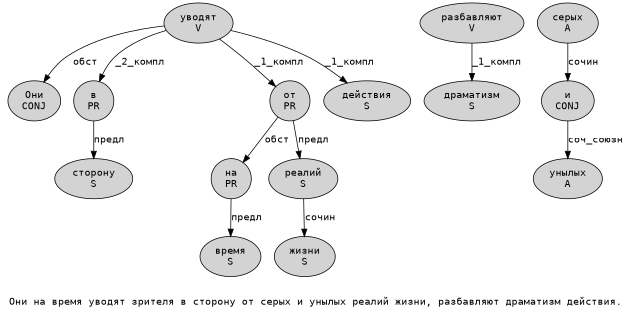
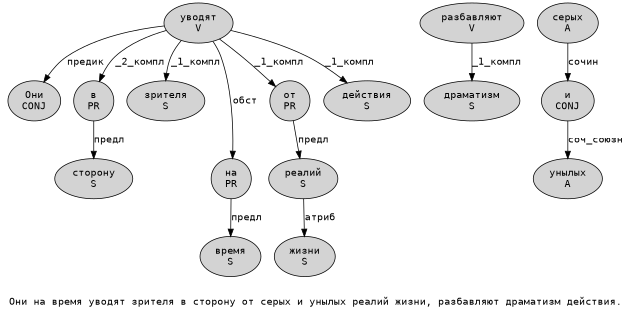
(86, 62) -> (86, 62)
none -> (166, 101)
(263, 137) -> (230, 95)
(320, 218) -> (320, 218)
